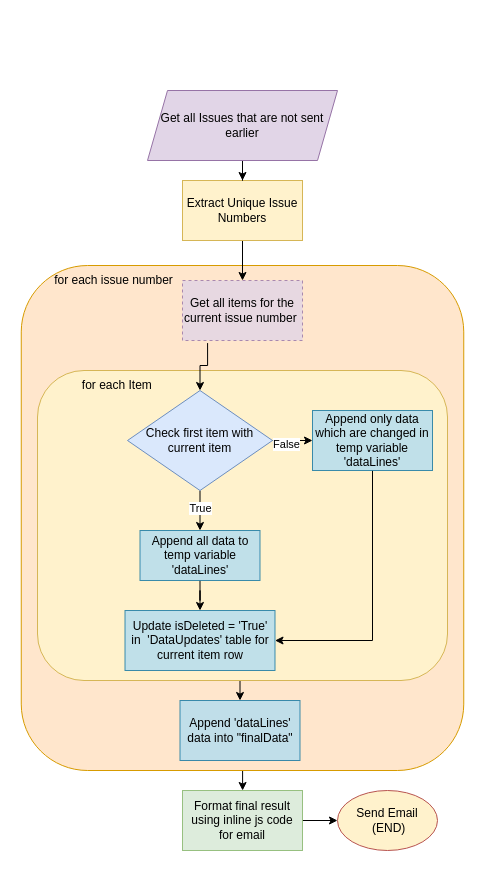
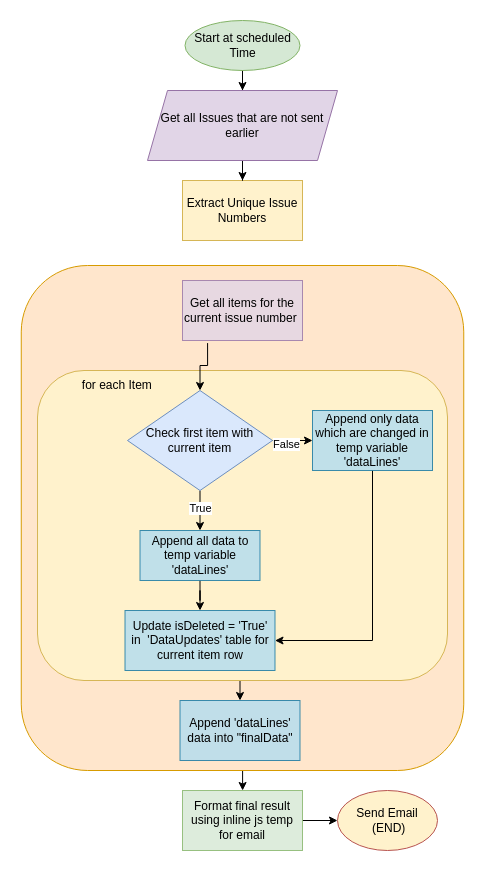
none -> (243, 46)
none -> (243, 85)
(243, 257) -> none
(114, 281) -> none
(243, 311) -> (243, 311)
(243, 821) -> (243, 821)
